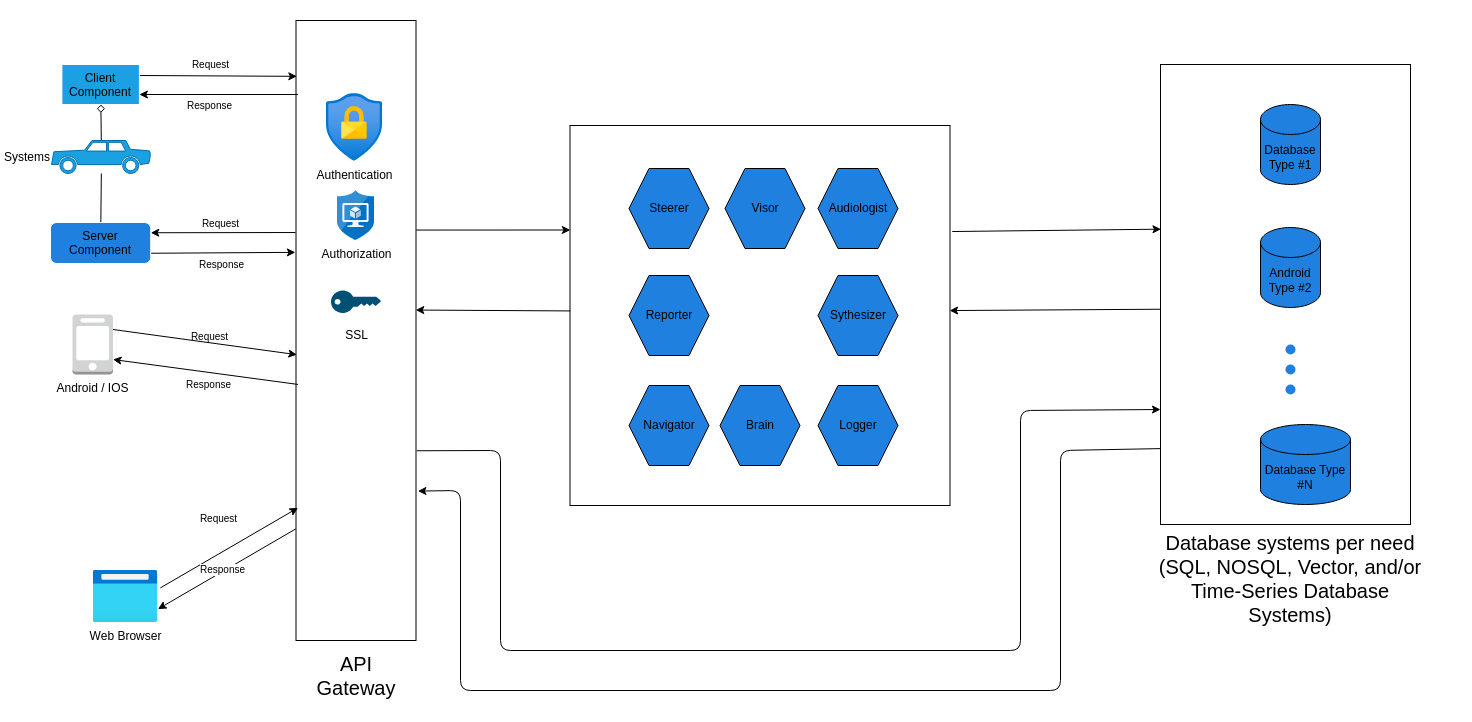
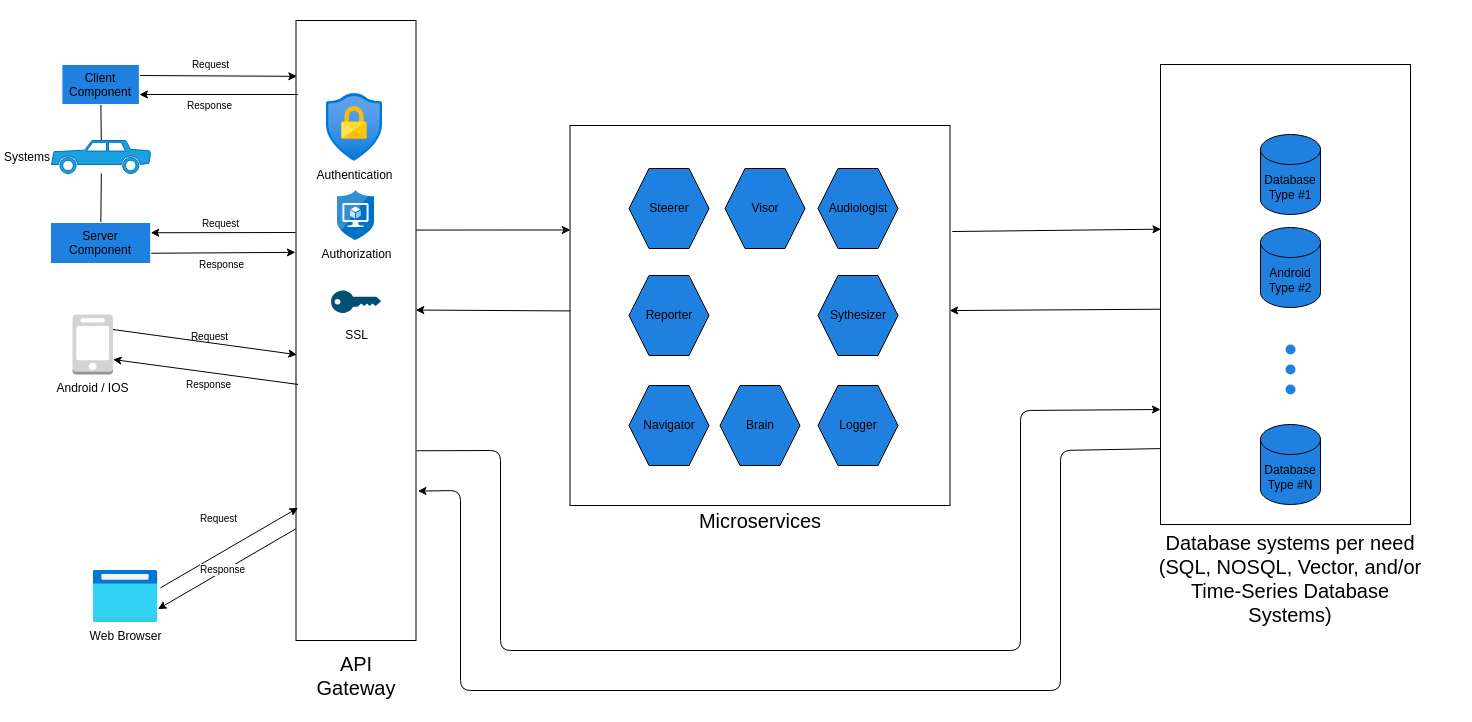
(101, 85) -> (101, 85)
(101, 112) -> (101, 109)
(1291, 145) -> (1291, 175)
(101, 243) -> (101, 243)
(1306, 465) -> (1291, 465)
none -> (760, 521)
